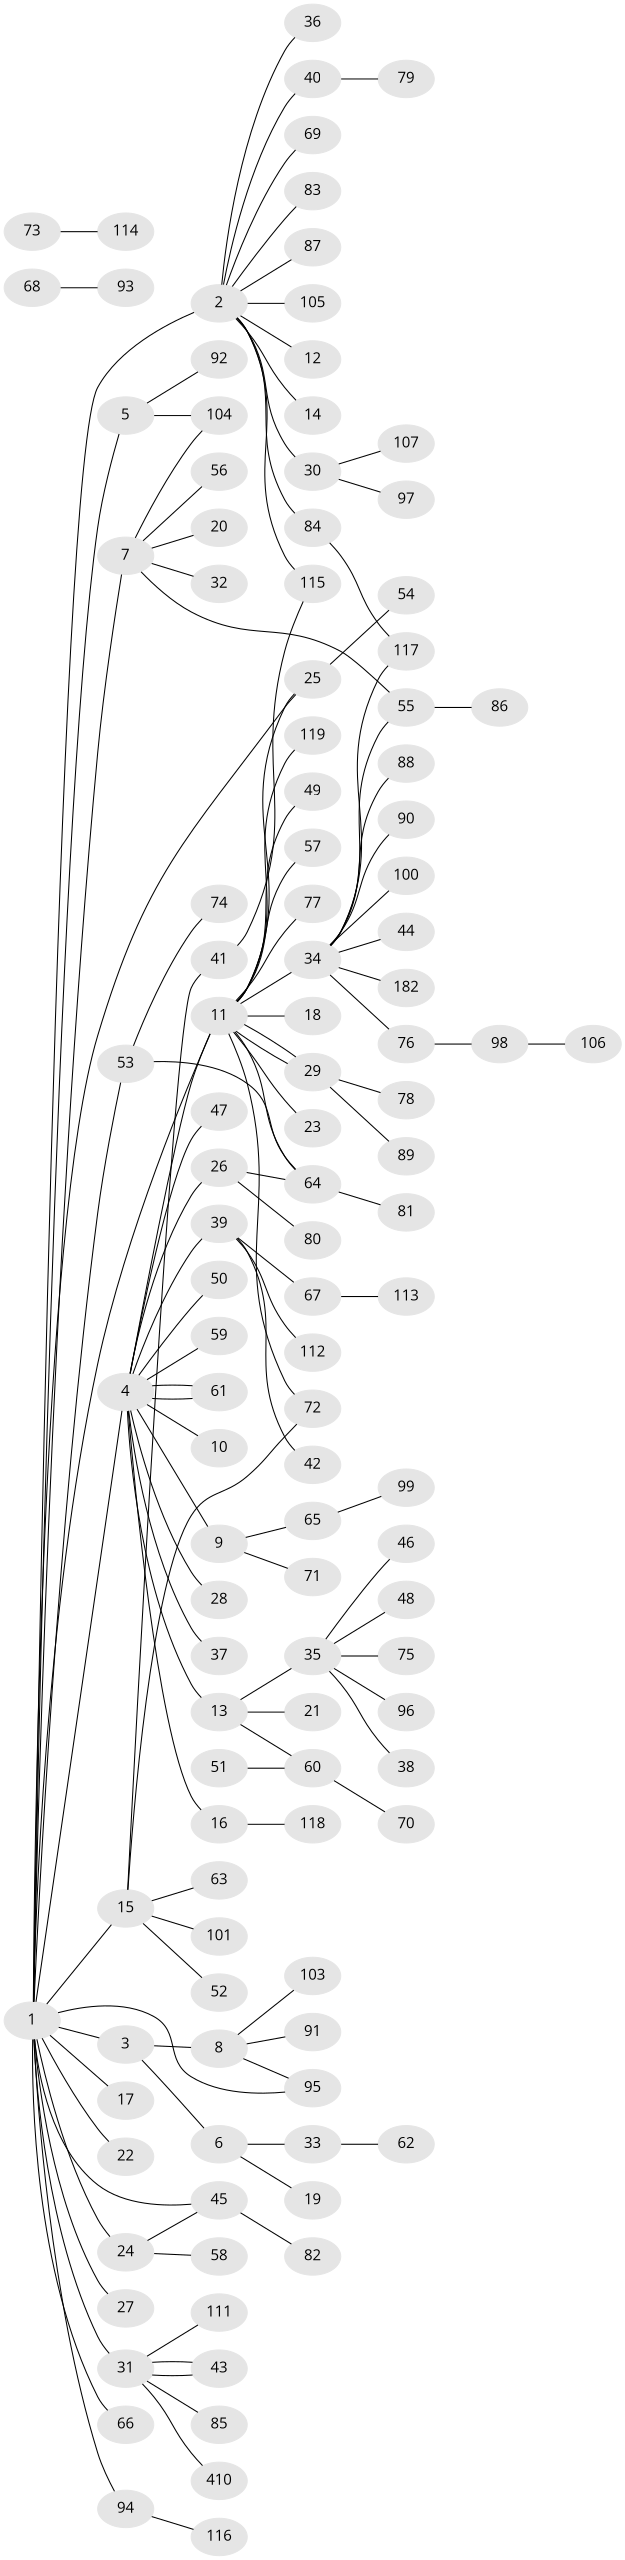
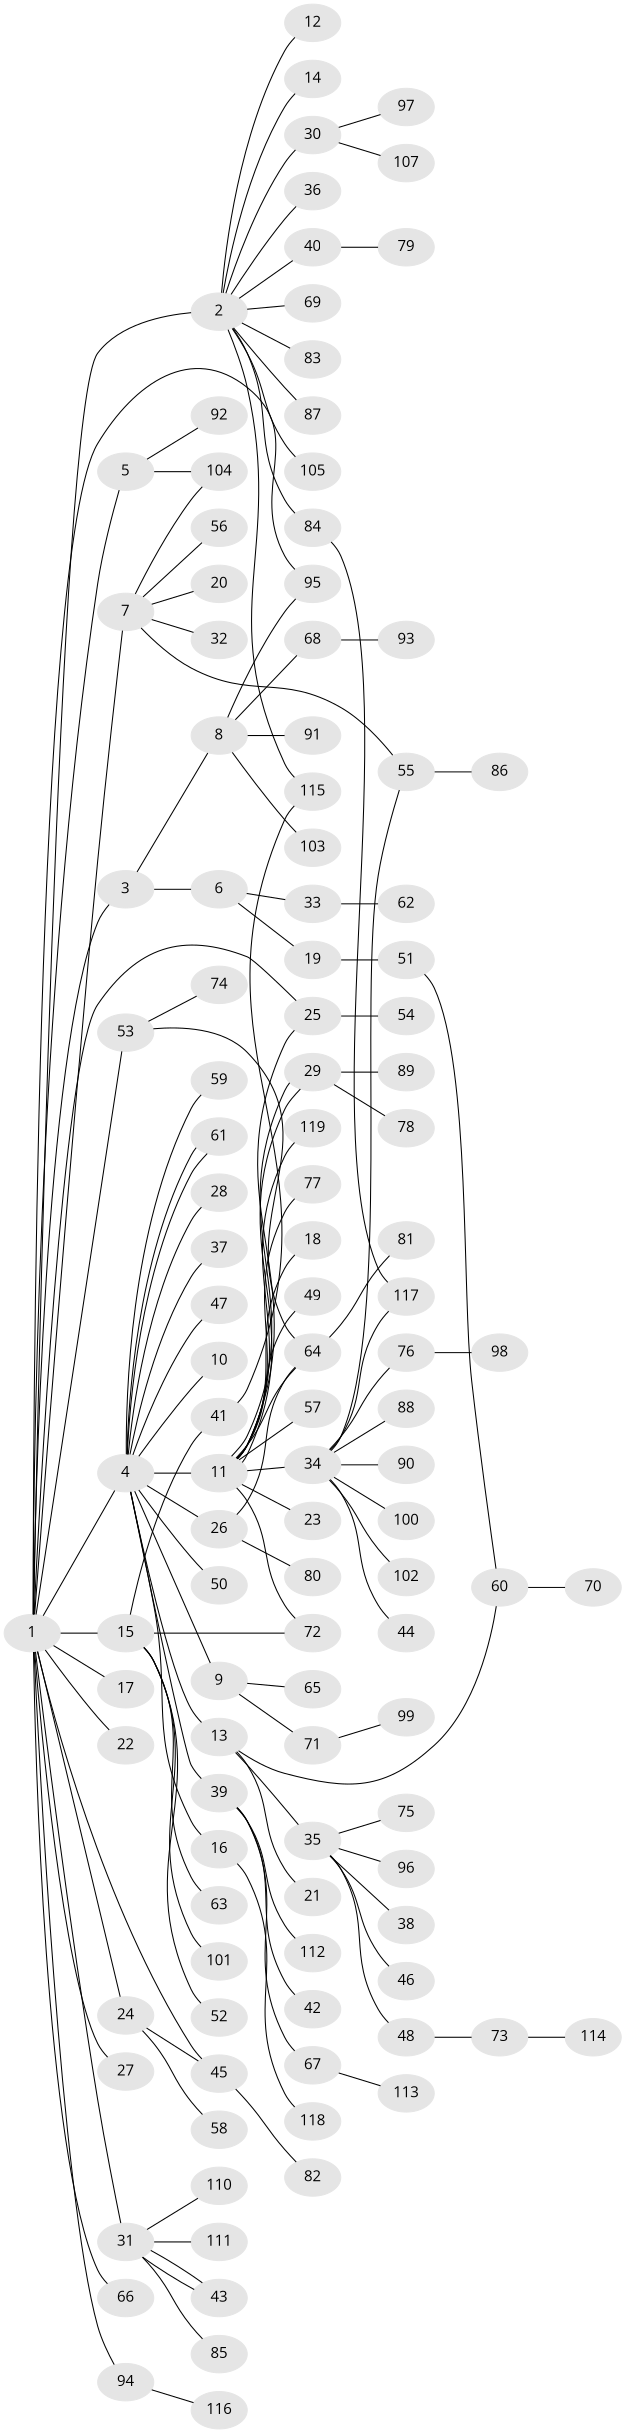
none -> (272, 681)
none -> (364, 960)
(406, 988) -> (406, 1577)
(593, 1044) -> none
(76, 1484) -> none
(360, 1504) -> (360, 1731)
none -> (453, 2037)
(219, 2481) -> (219, 2186)
